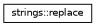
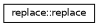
(48, 13) -> (49, 13)
